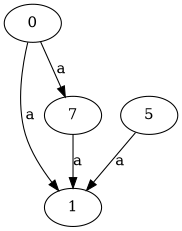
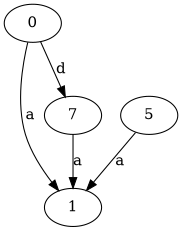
(61, 69) -> (61, 69)
